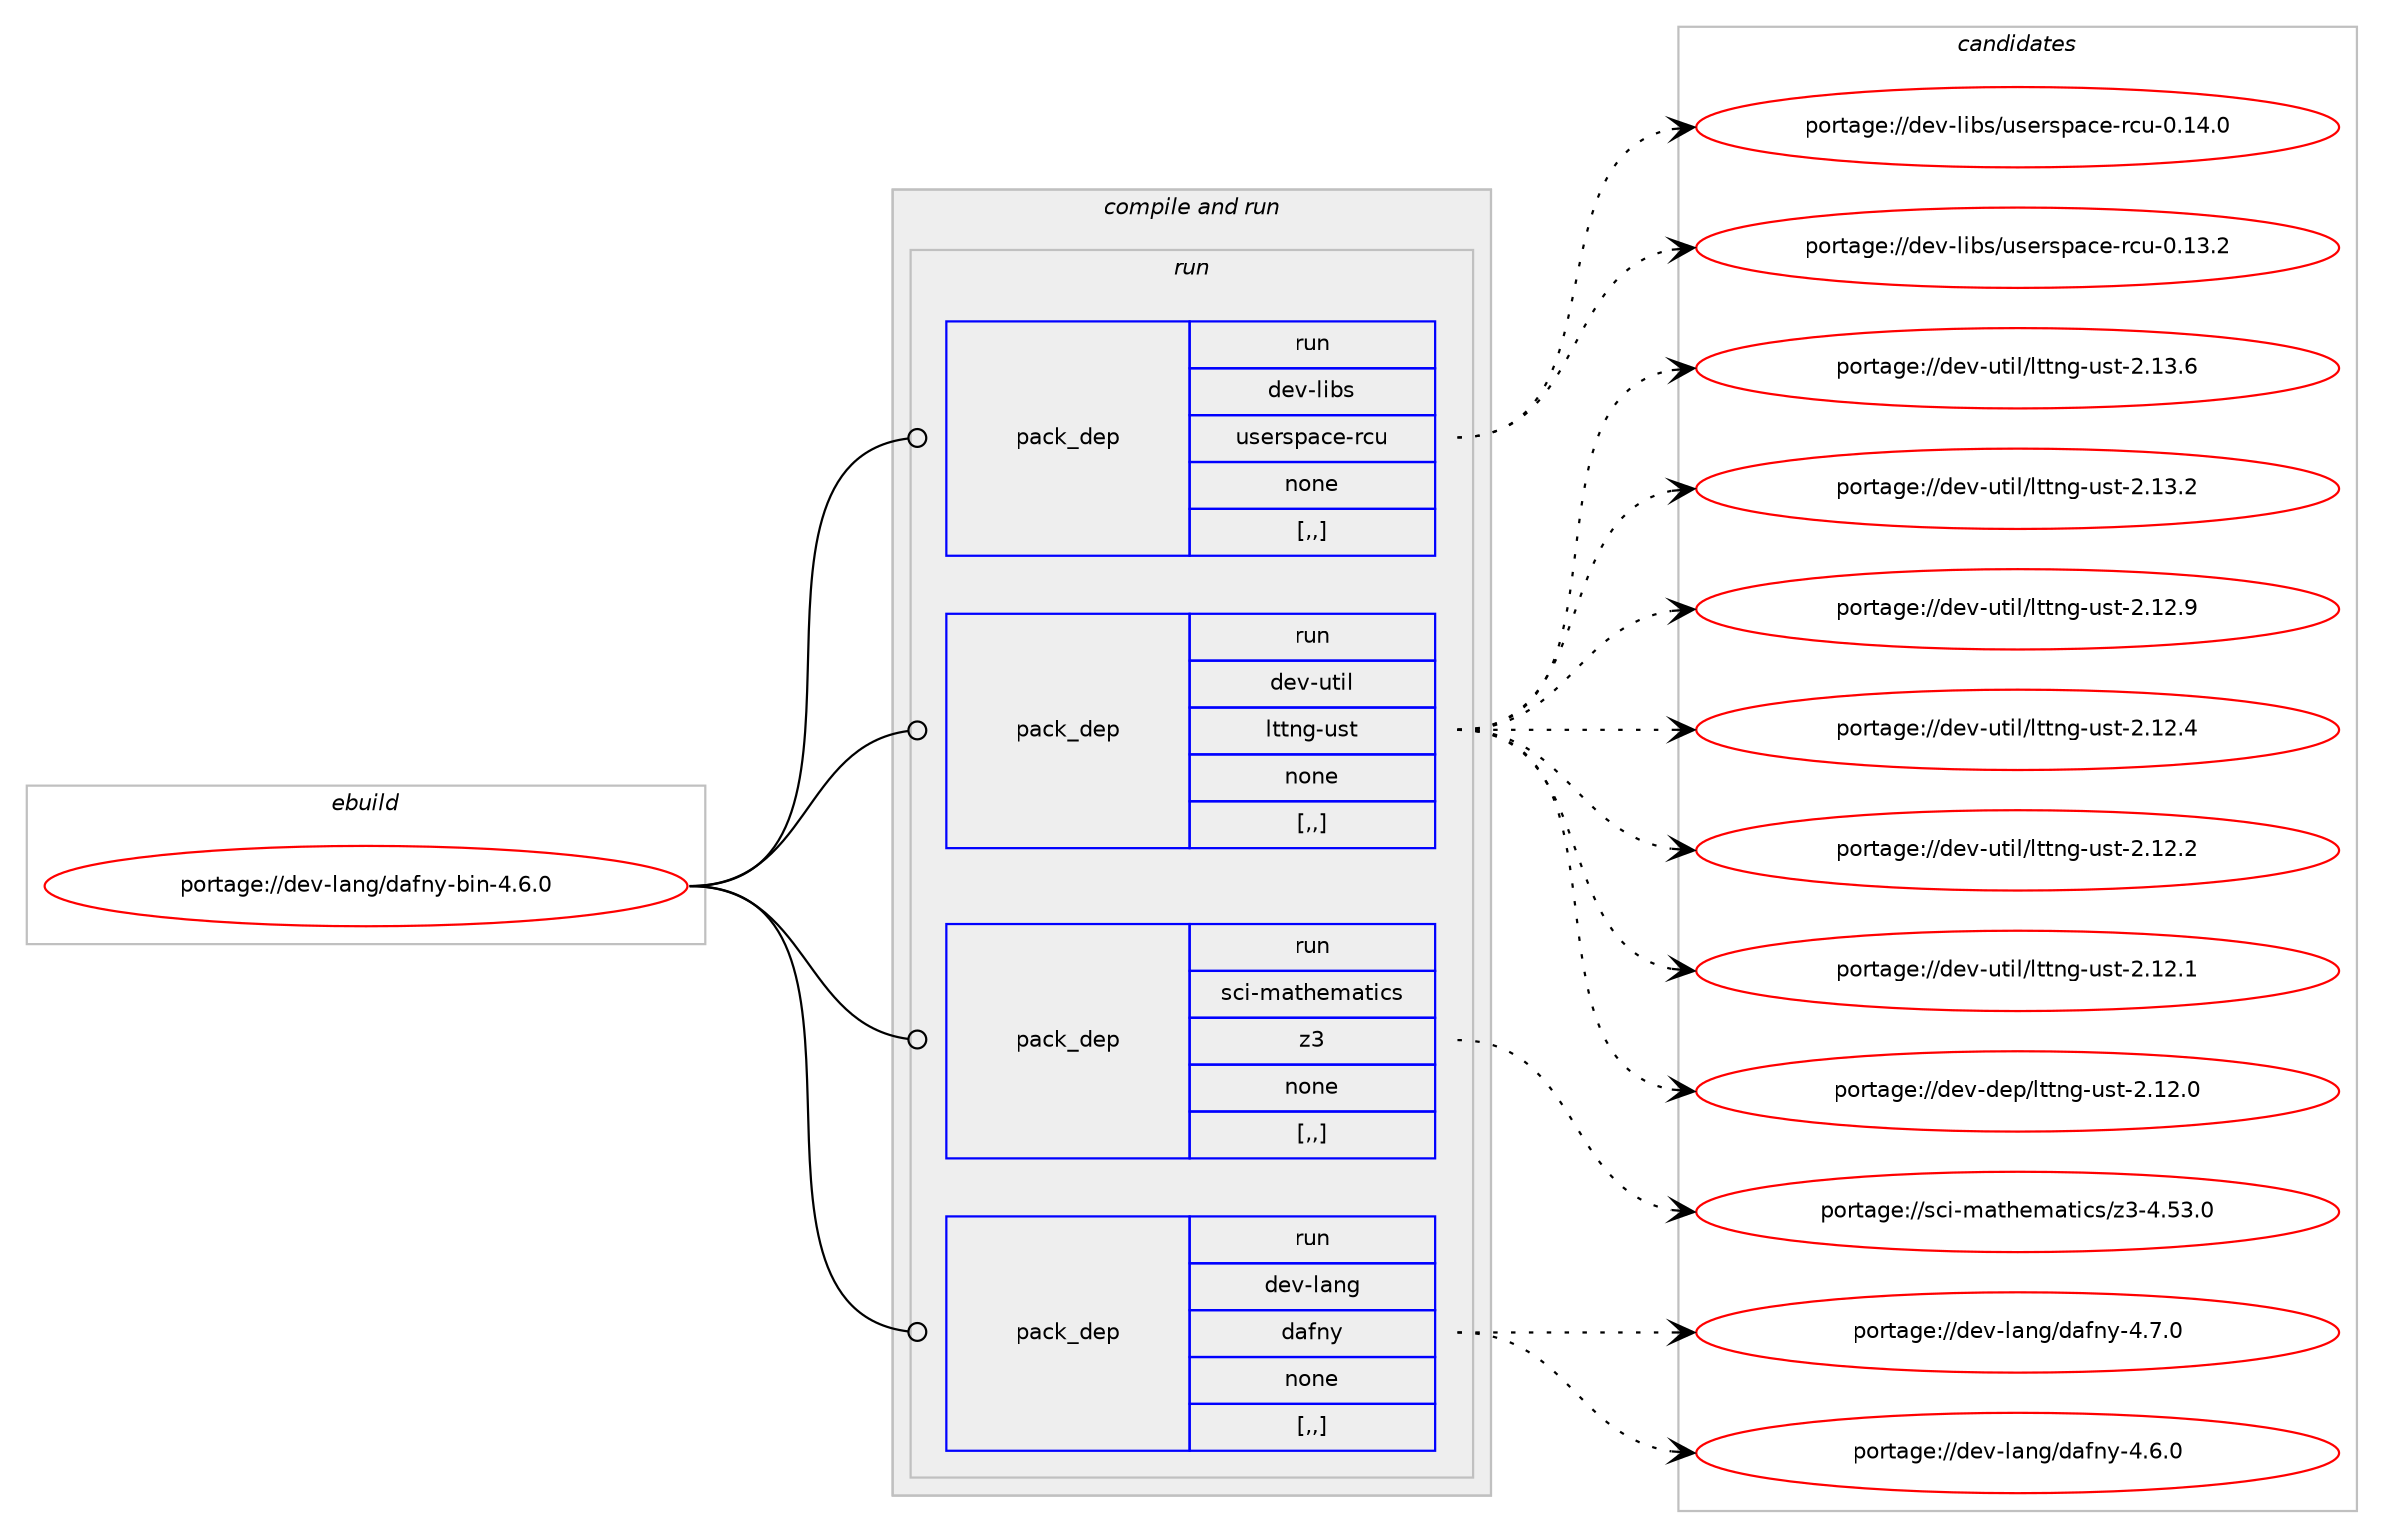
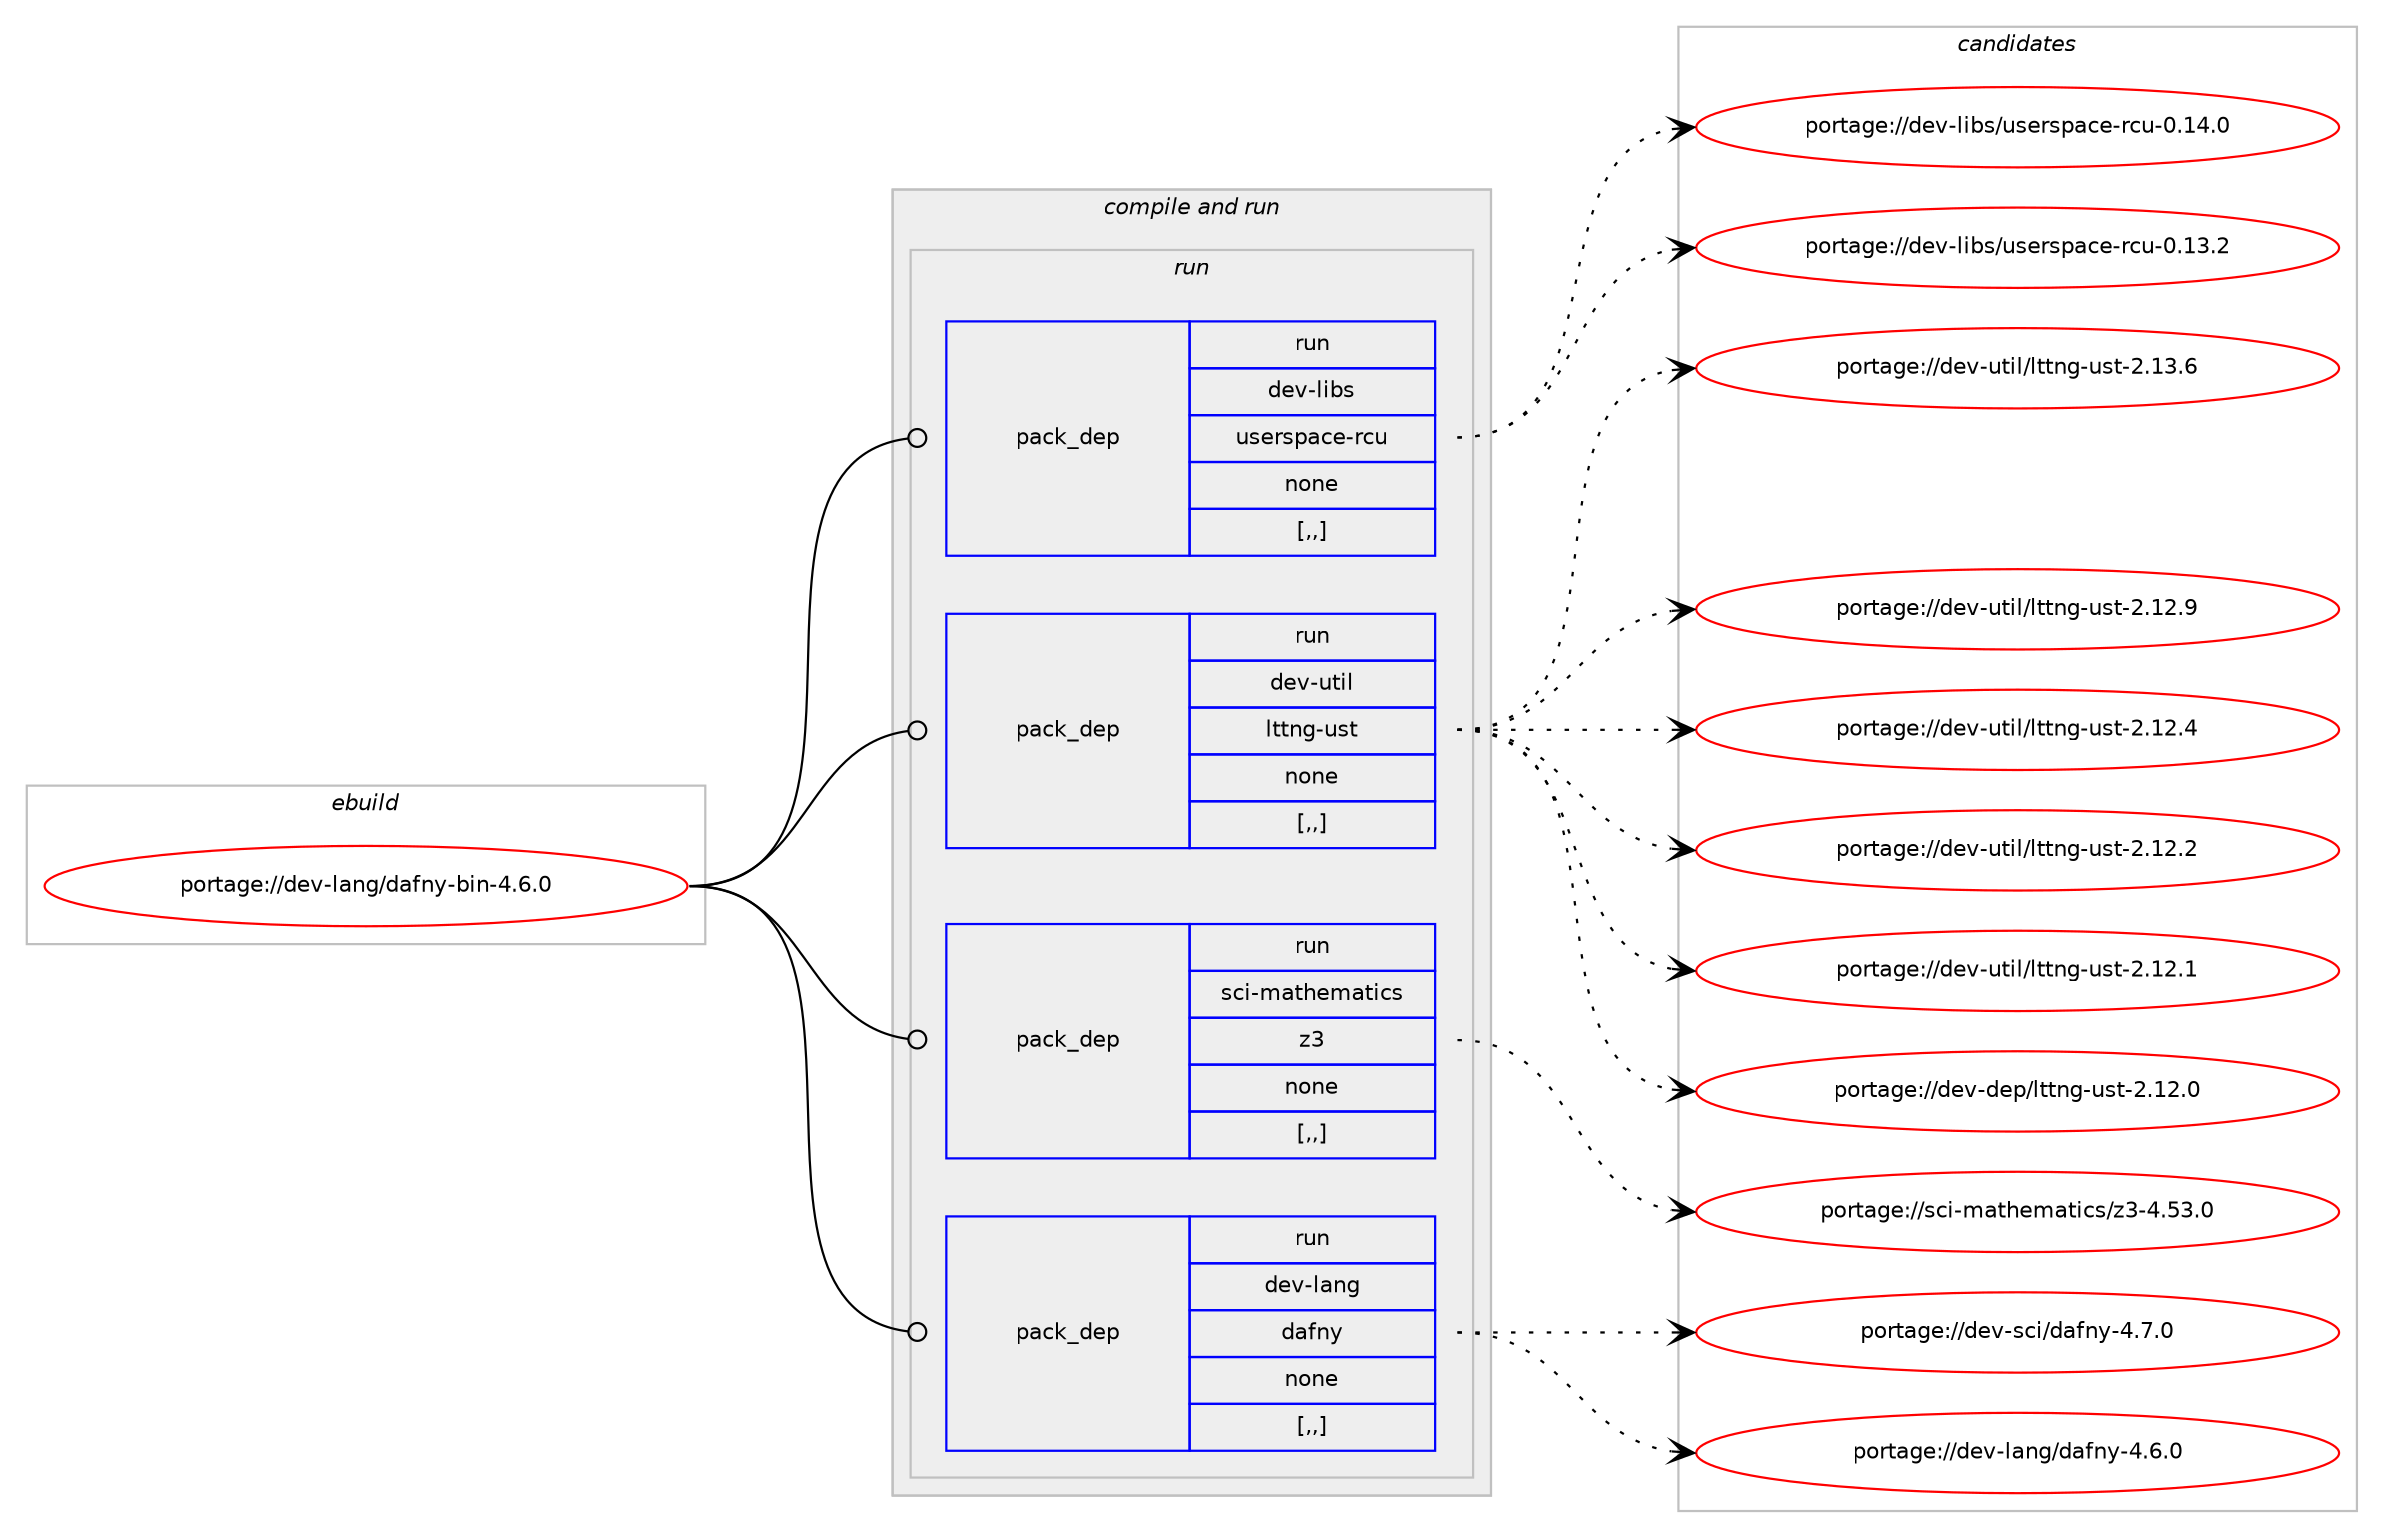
(2018, 489) -> none
(2018, 1332) -> (2018, 1332)
